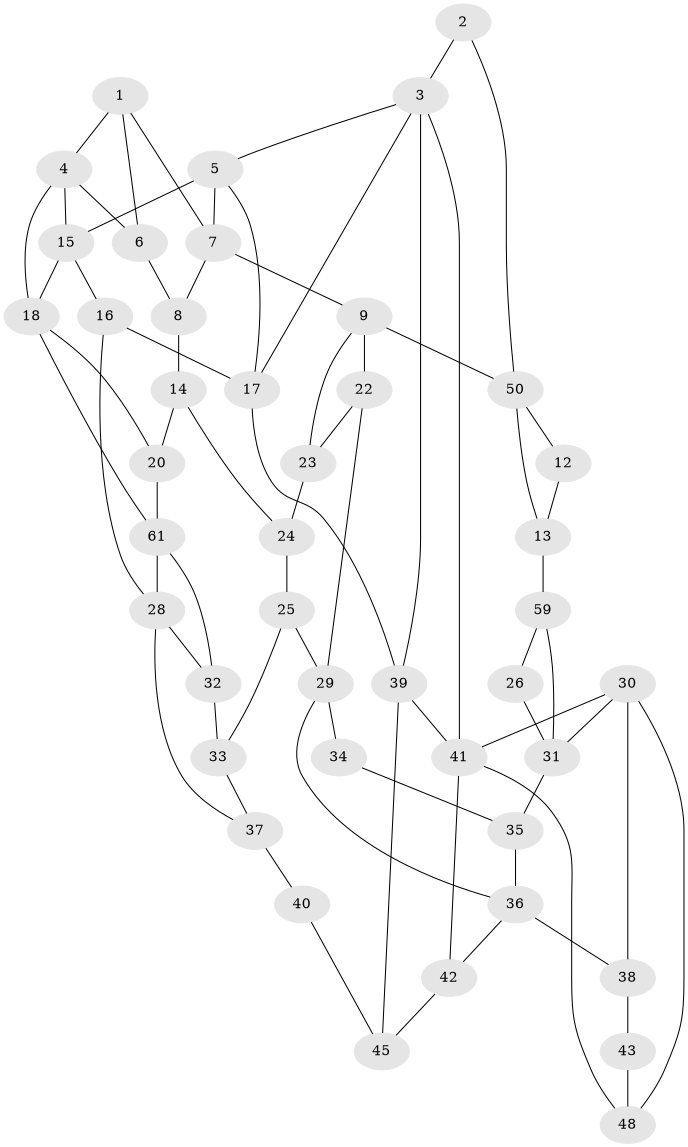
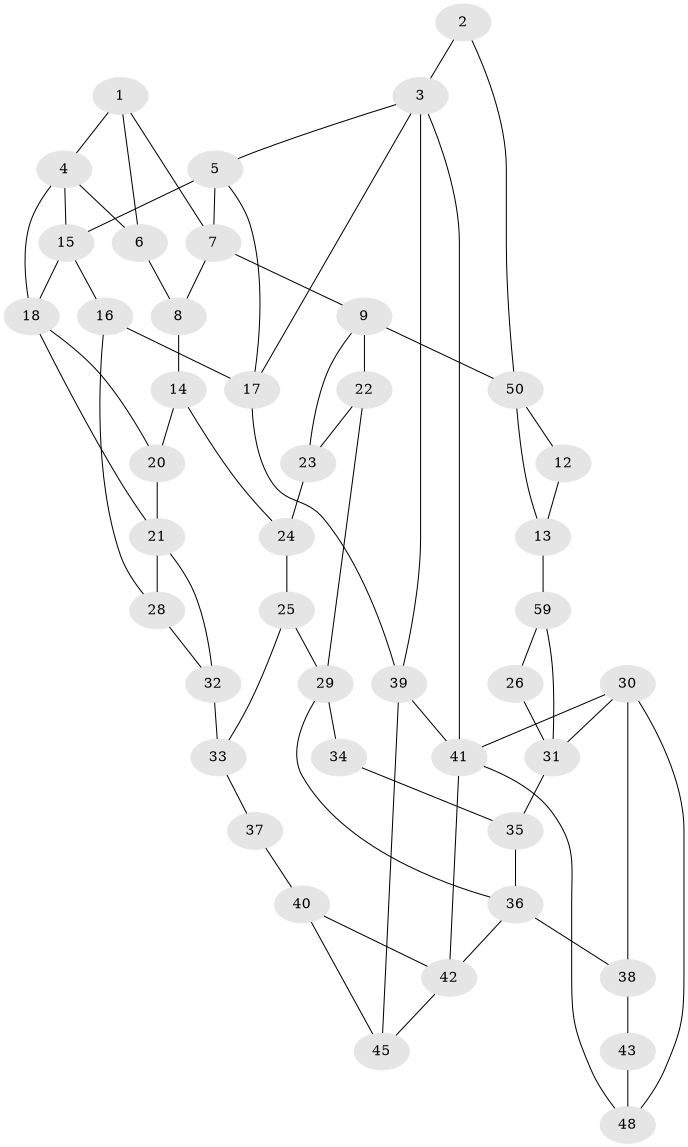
(157, 537) -> (157, 537)
(166, 738) -> none
none -> (376, 941)
